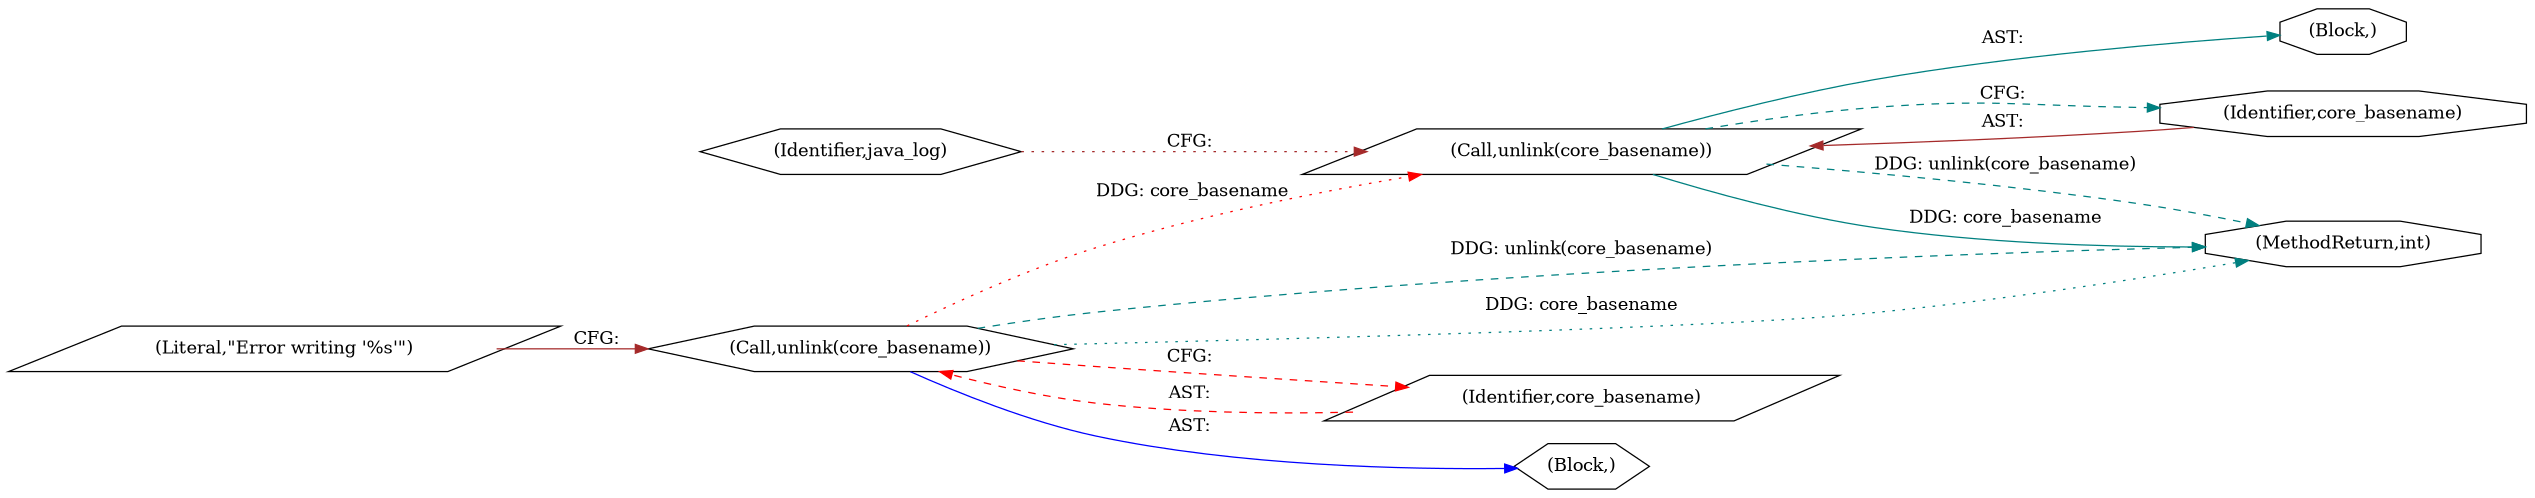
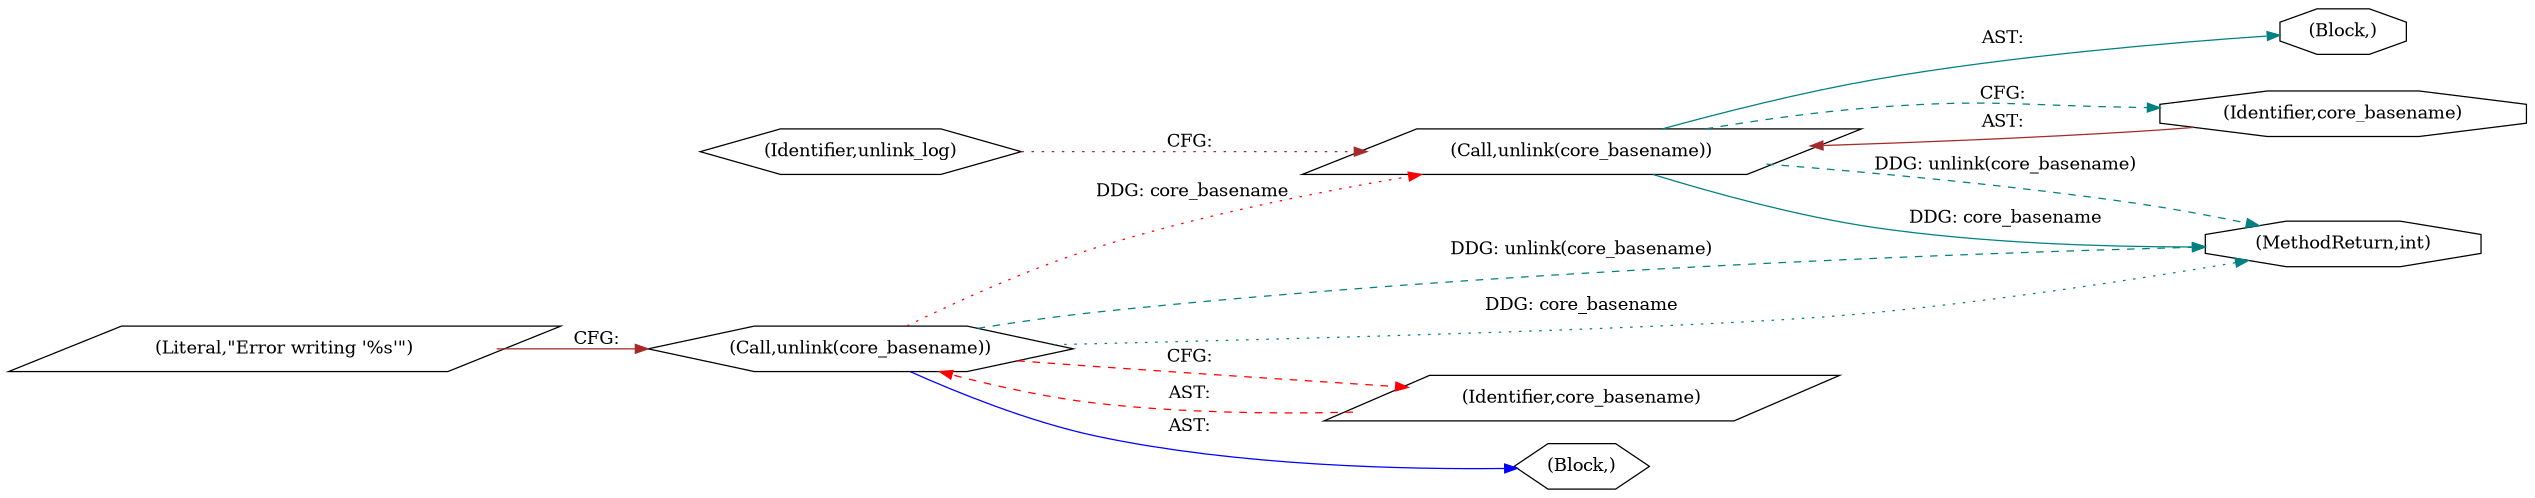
(861, 152) -> (861, 152)
